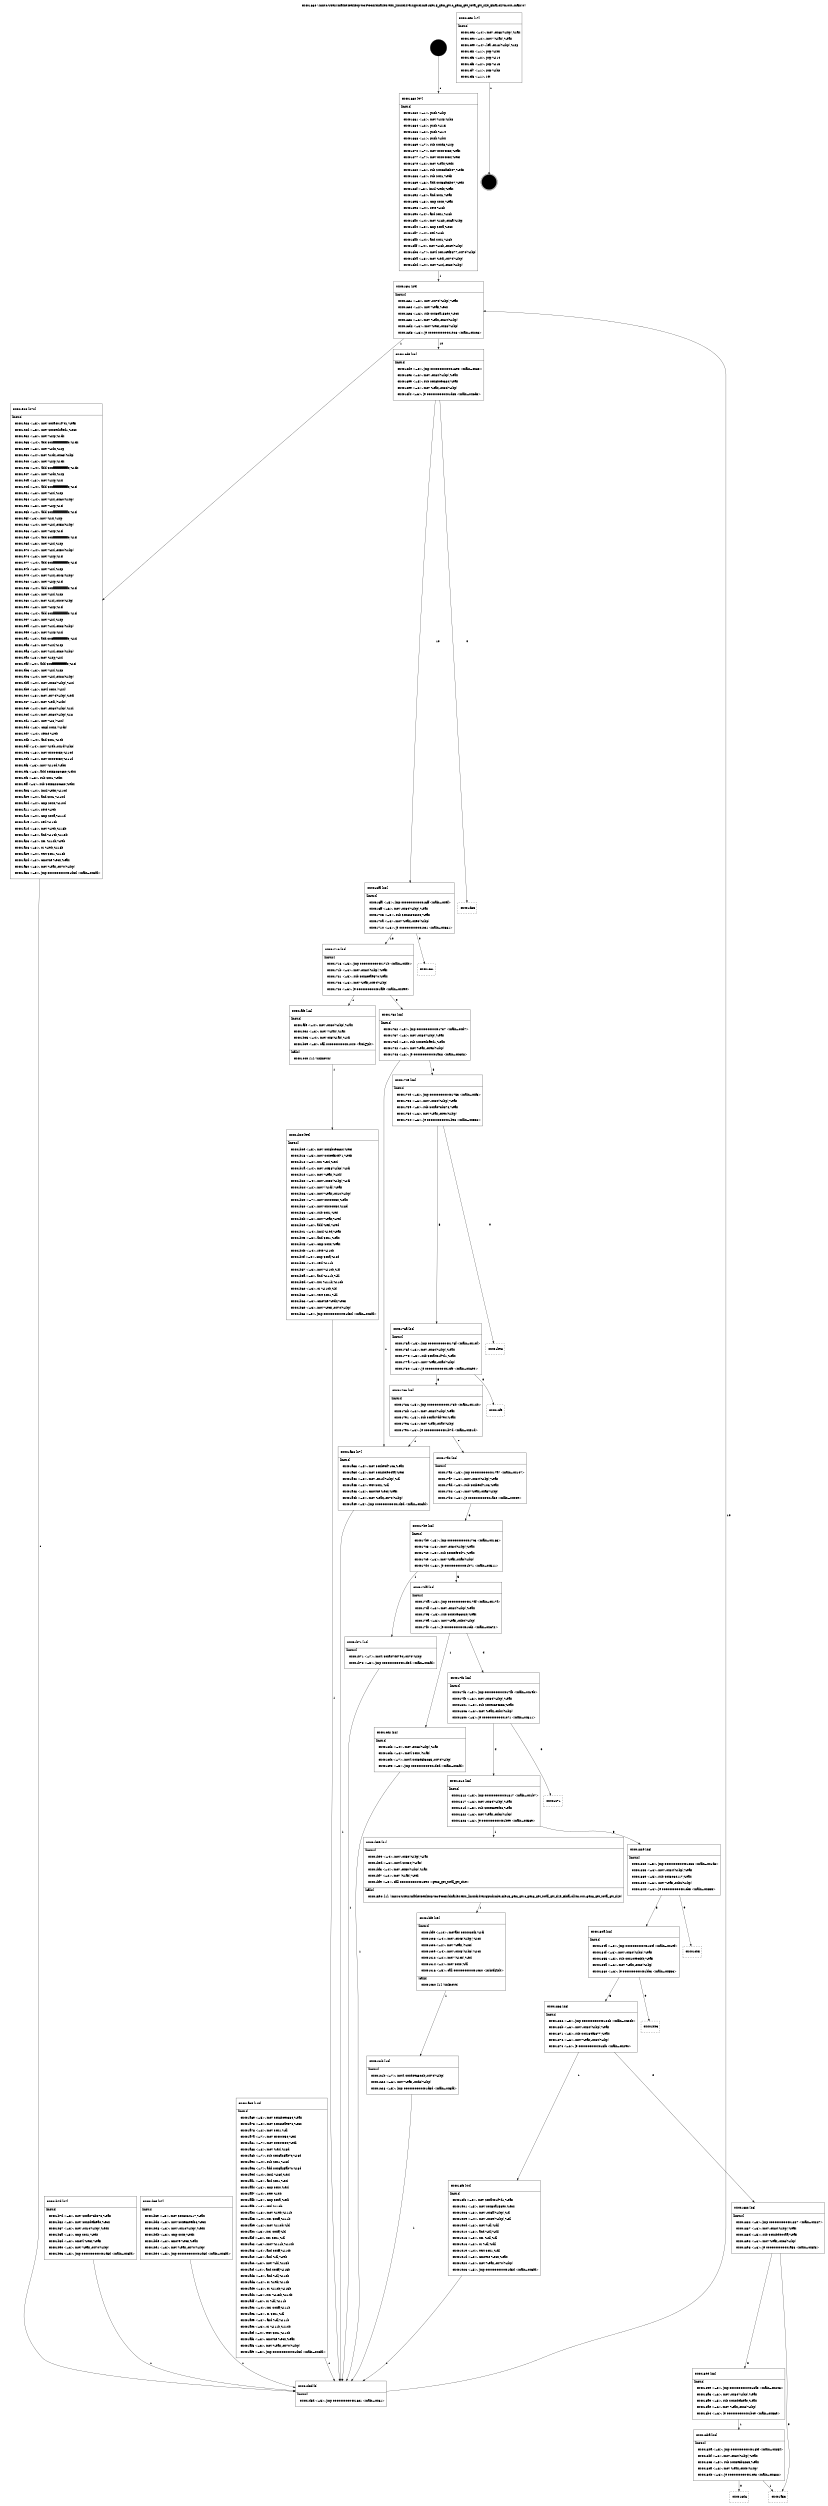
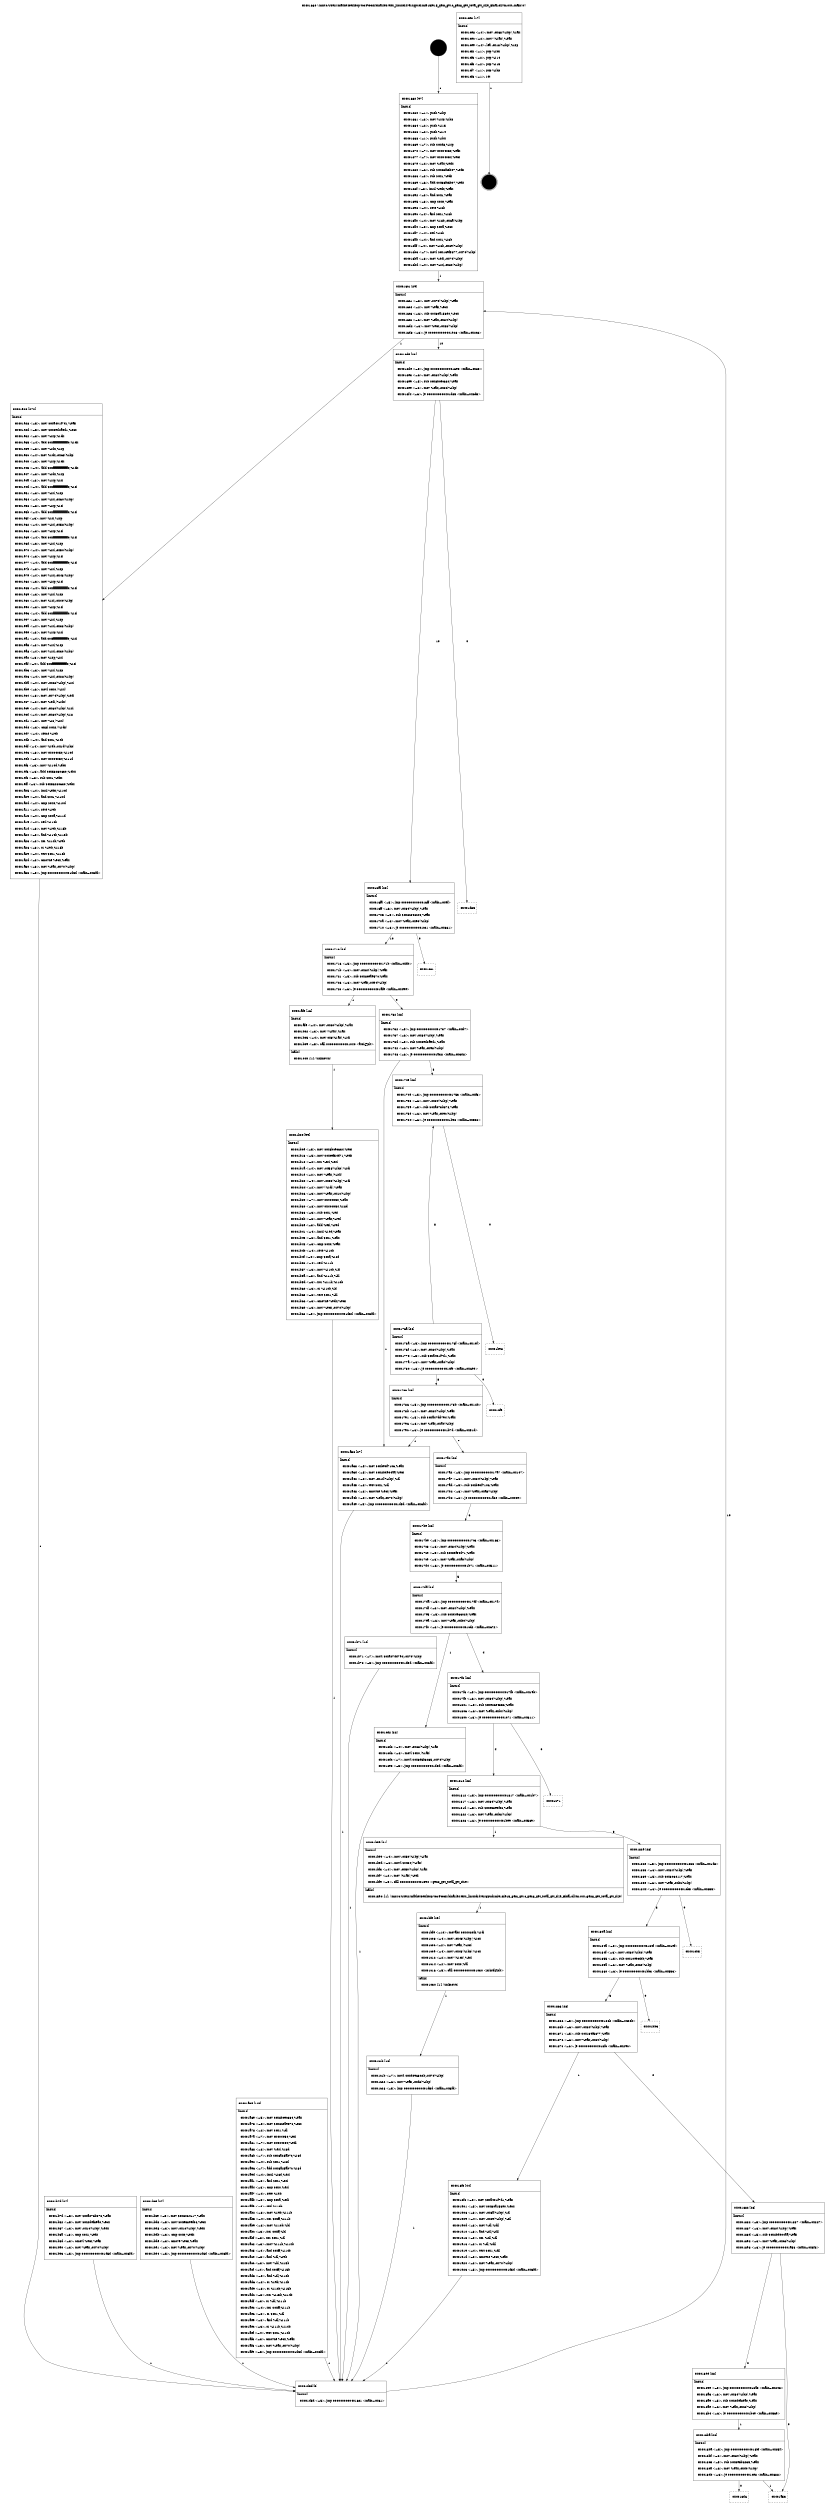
(437, 1224) -> (429, 1226)
(400, 1601) -> none
